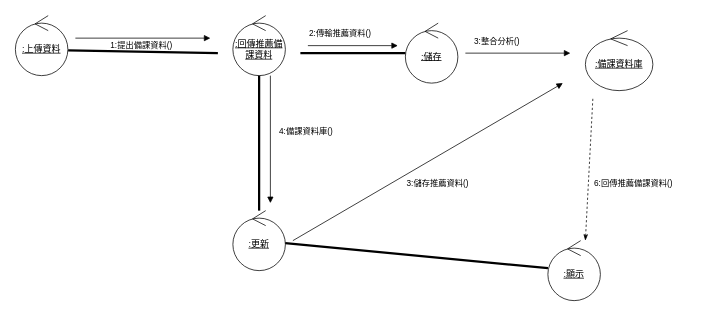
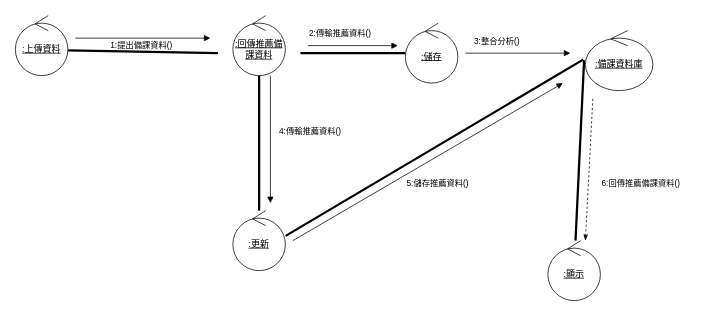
(311, 131) -> (315, 131)
none -> (434, 148)
(443, 184) -> (443, 184)
(645, 188) -> (653, 188)
(417, 255) -> (580, 151)
